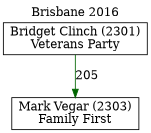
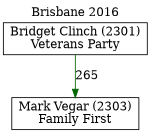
(87, 76) -> (87, 76)
